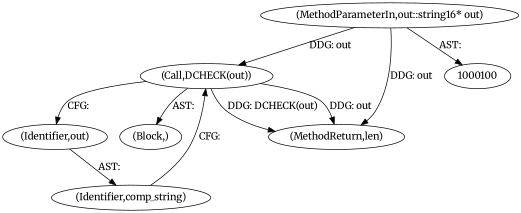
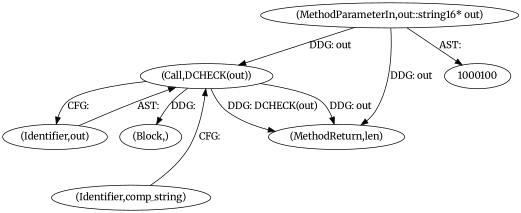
(185, 107) -> (185, 107)
(90, 165) -> (124, 107)
